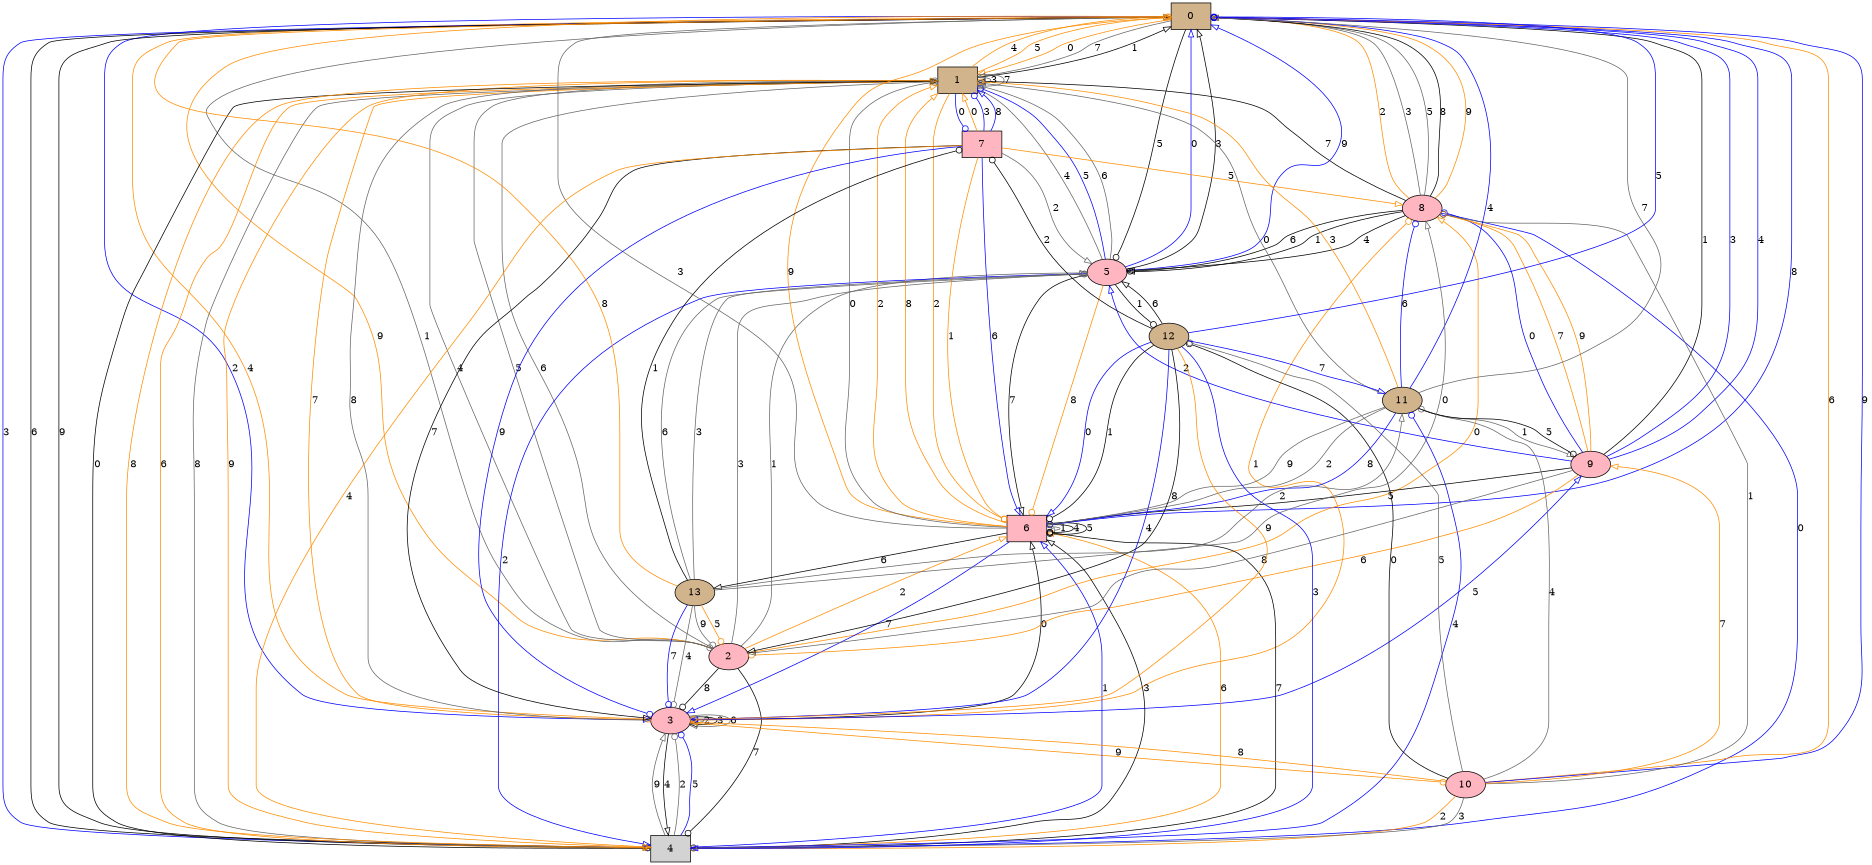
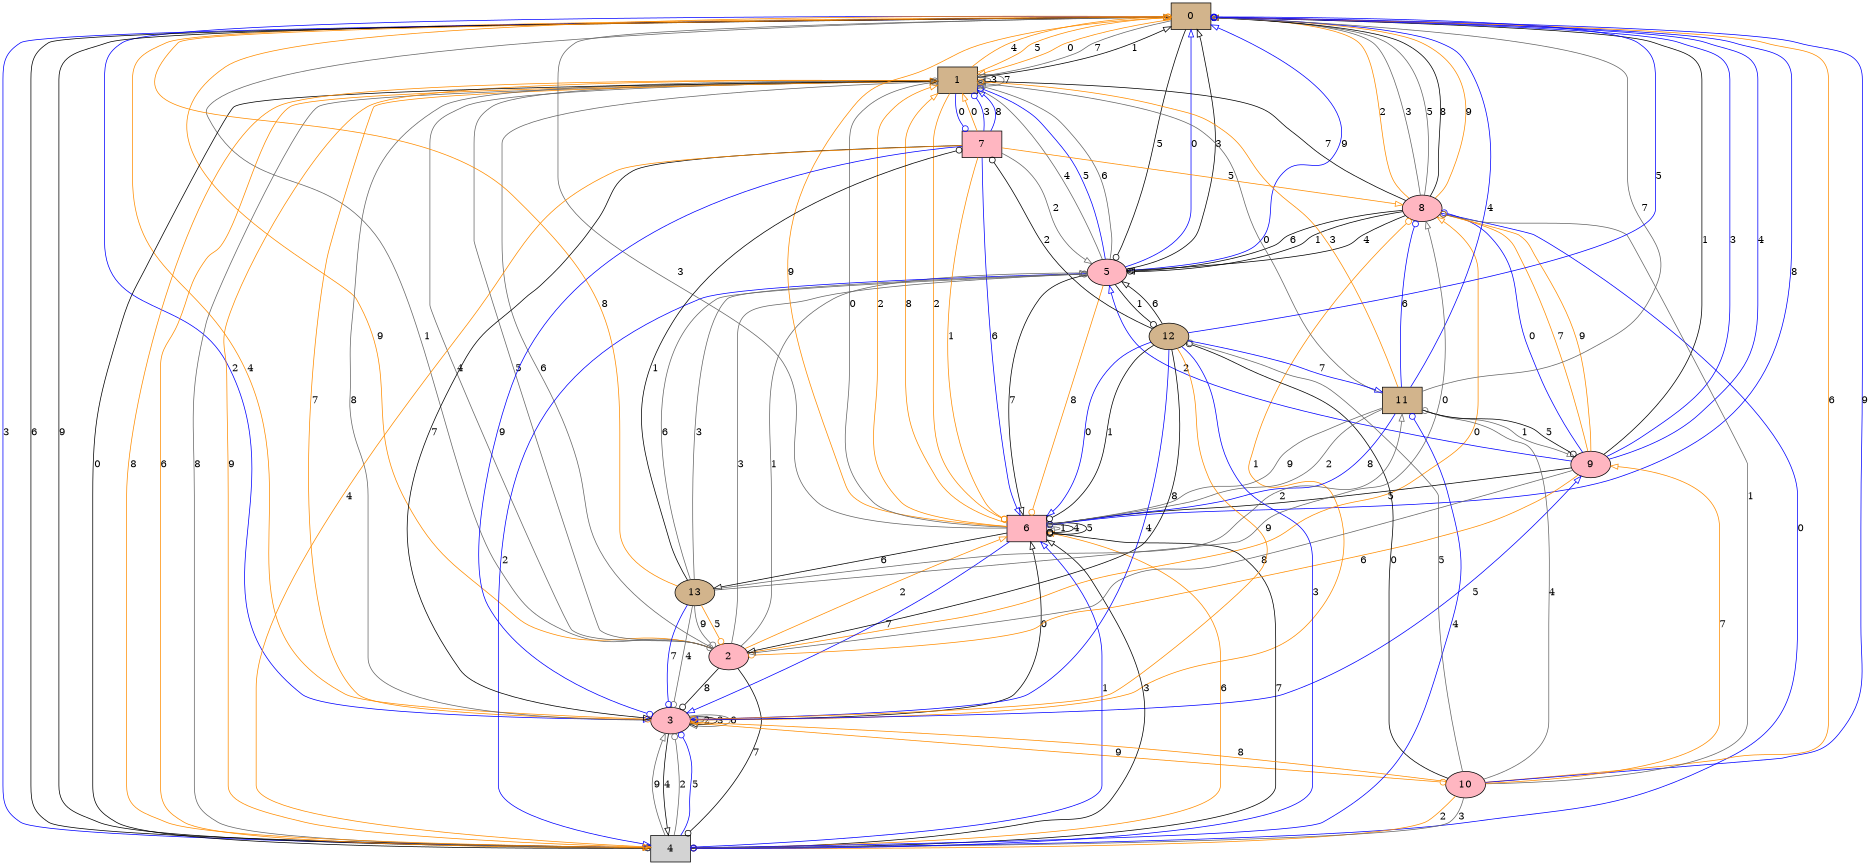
(1402, 400) -> (1402, 400)
(1253, 817) -> (1252, 817)
